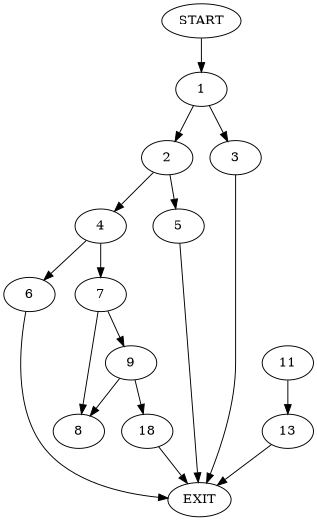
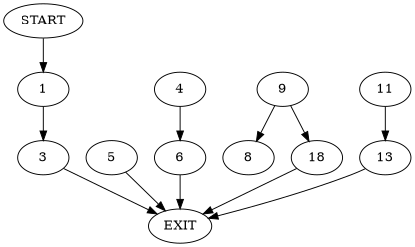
(167, 158) -> none
(101, 294) -> none
